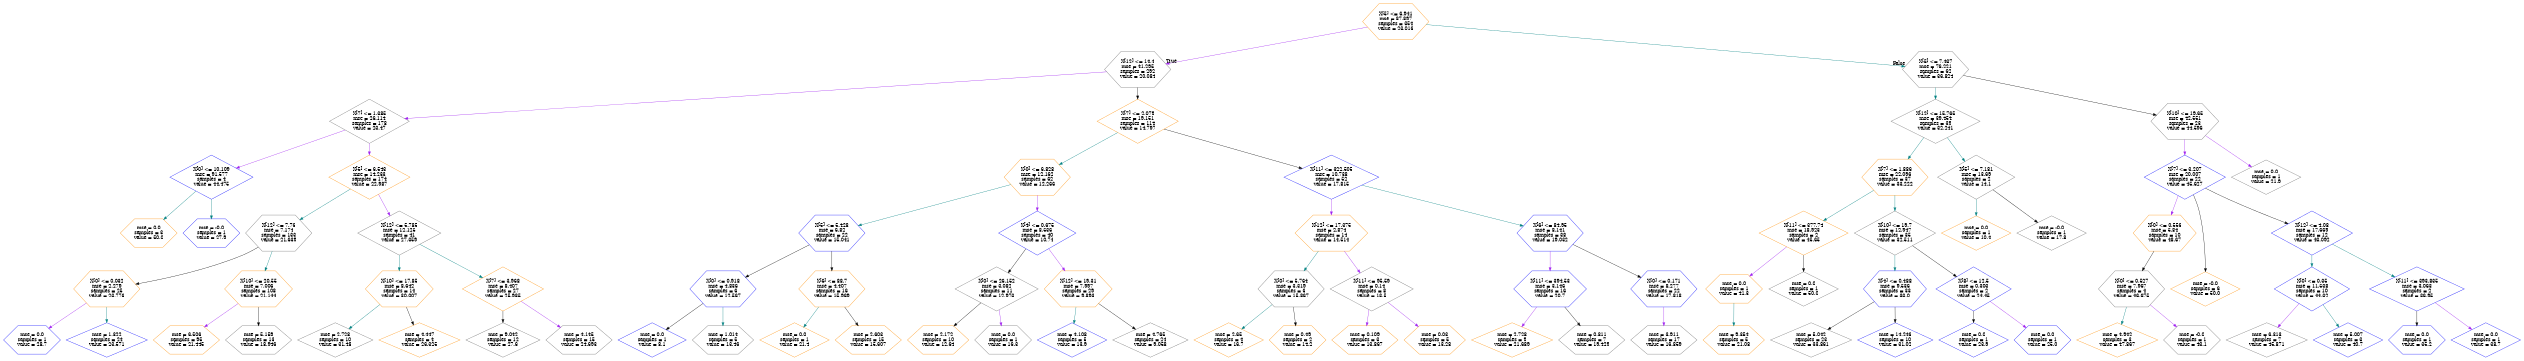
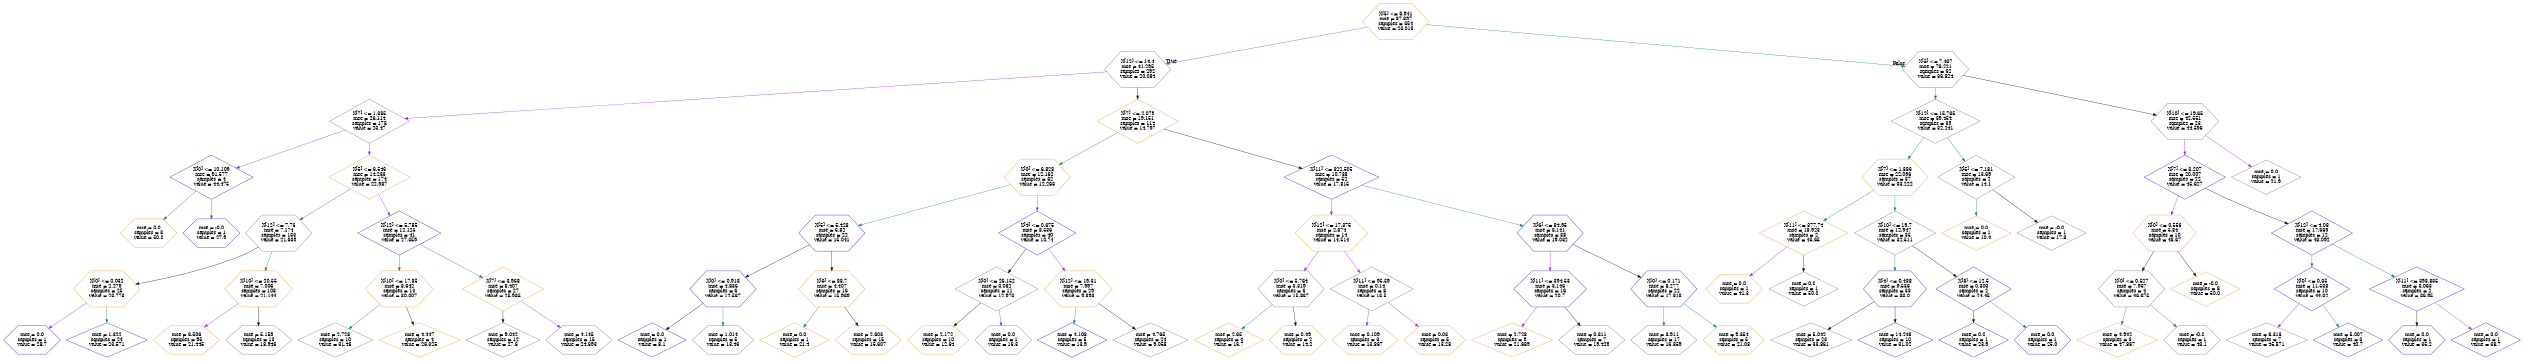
(2203, 231) -> (2186, 262)
(399, 233) -> (399, 233)
(1312, 260) -> (1312, 260)
(1734, 313) -> (1699, 314)
(2007, 314) -> (2007, 314)
